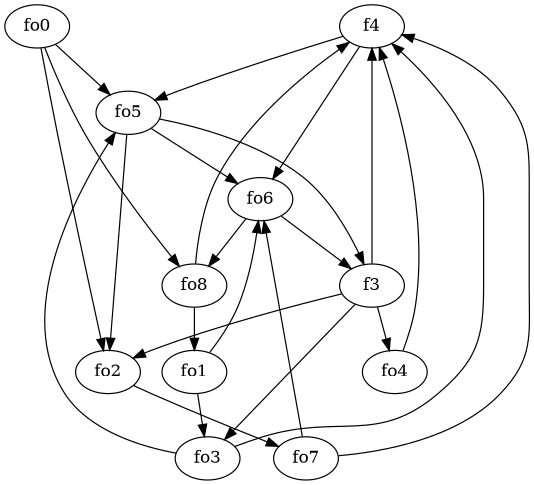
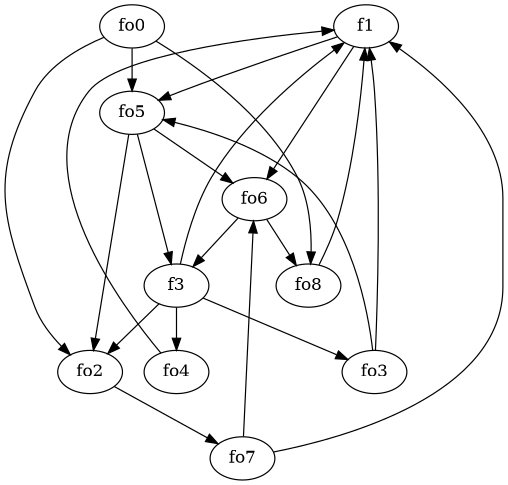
(372, 26) -> (366, 26)
(194, 372) -> none
